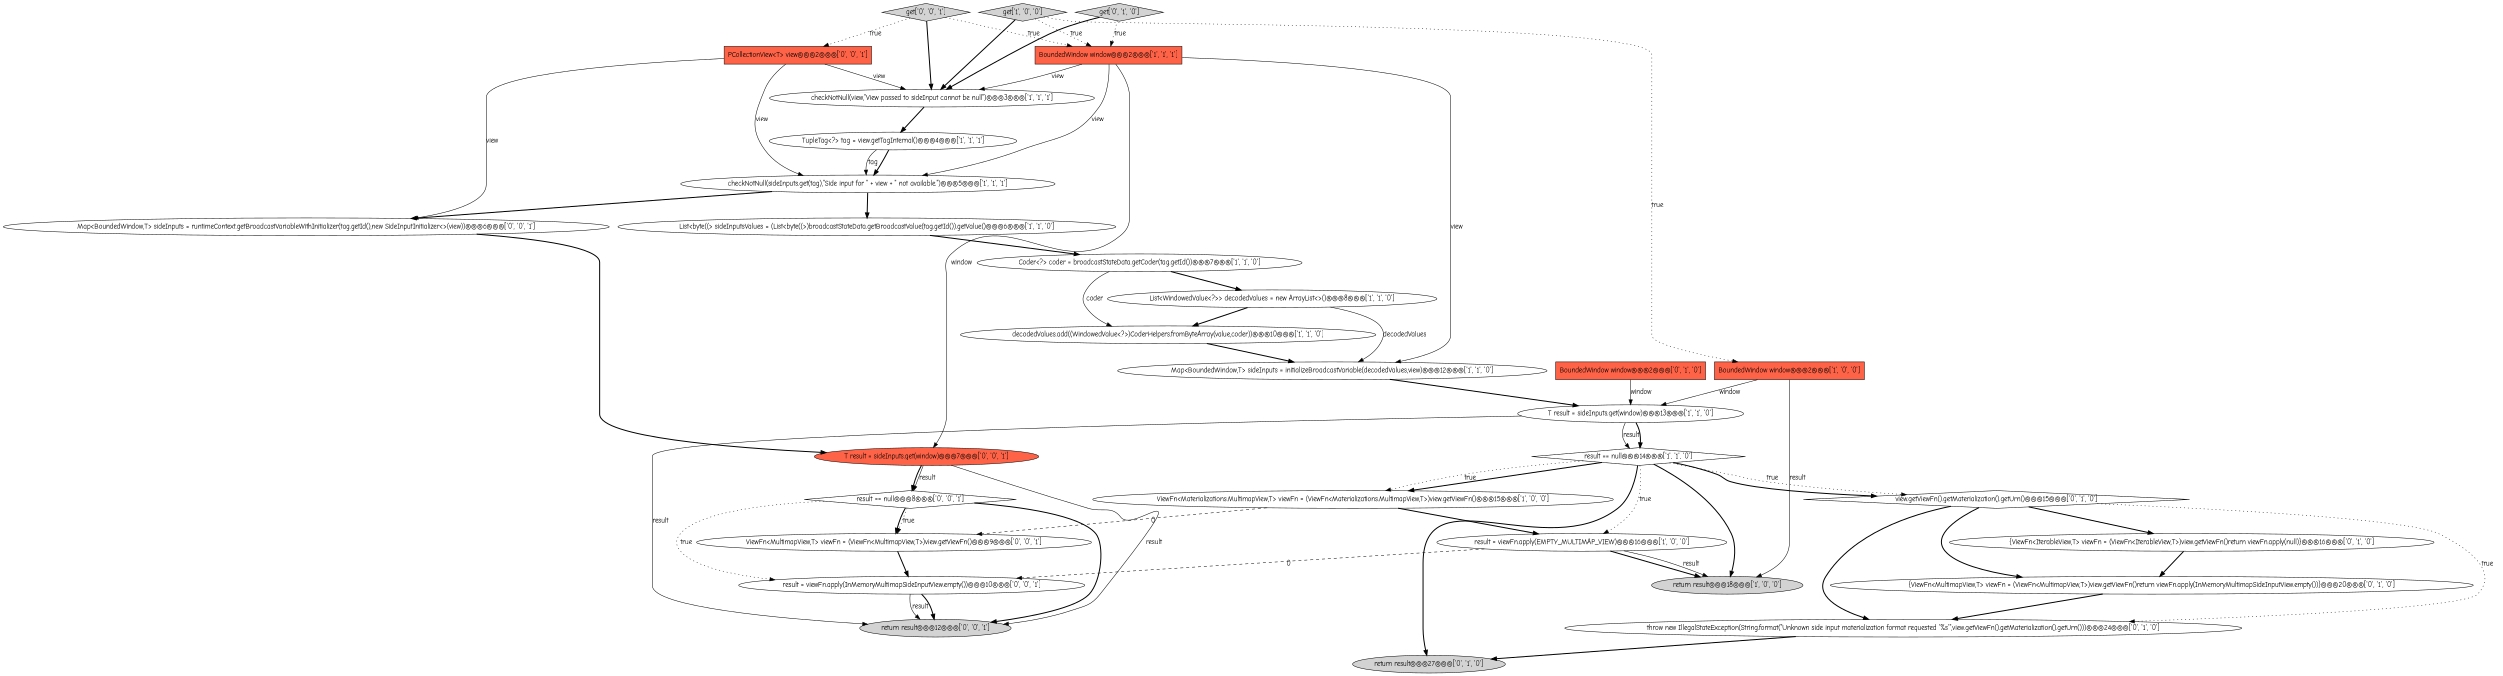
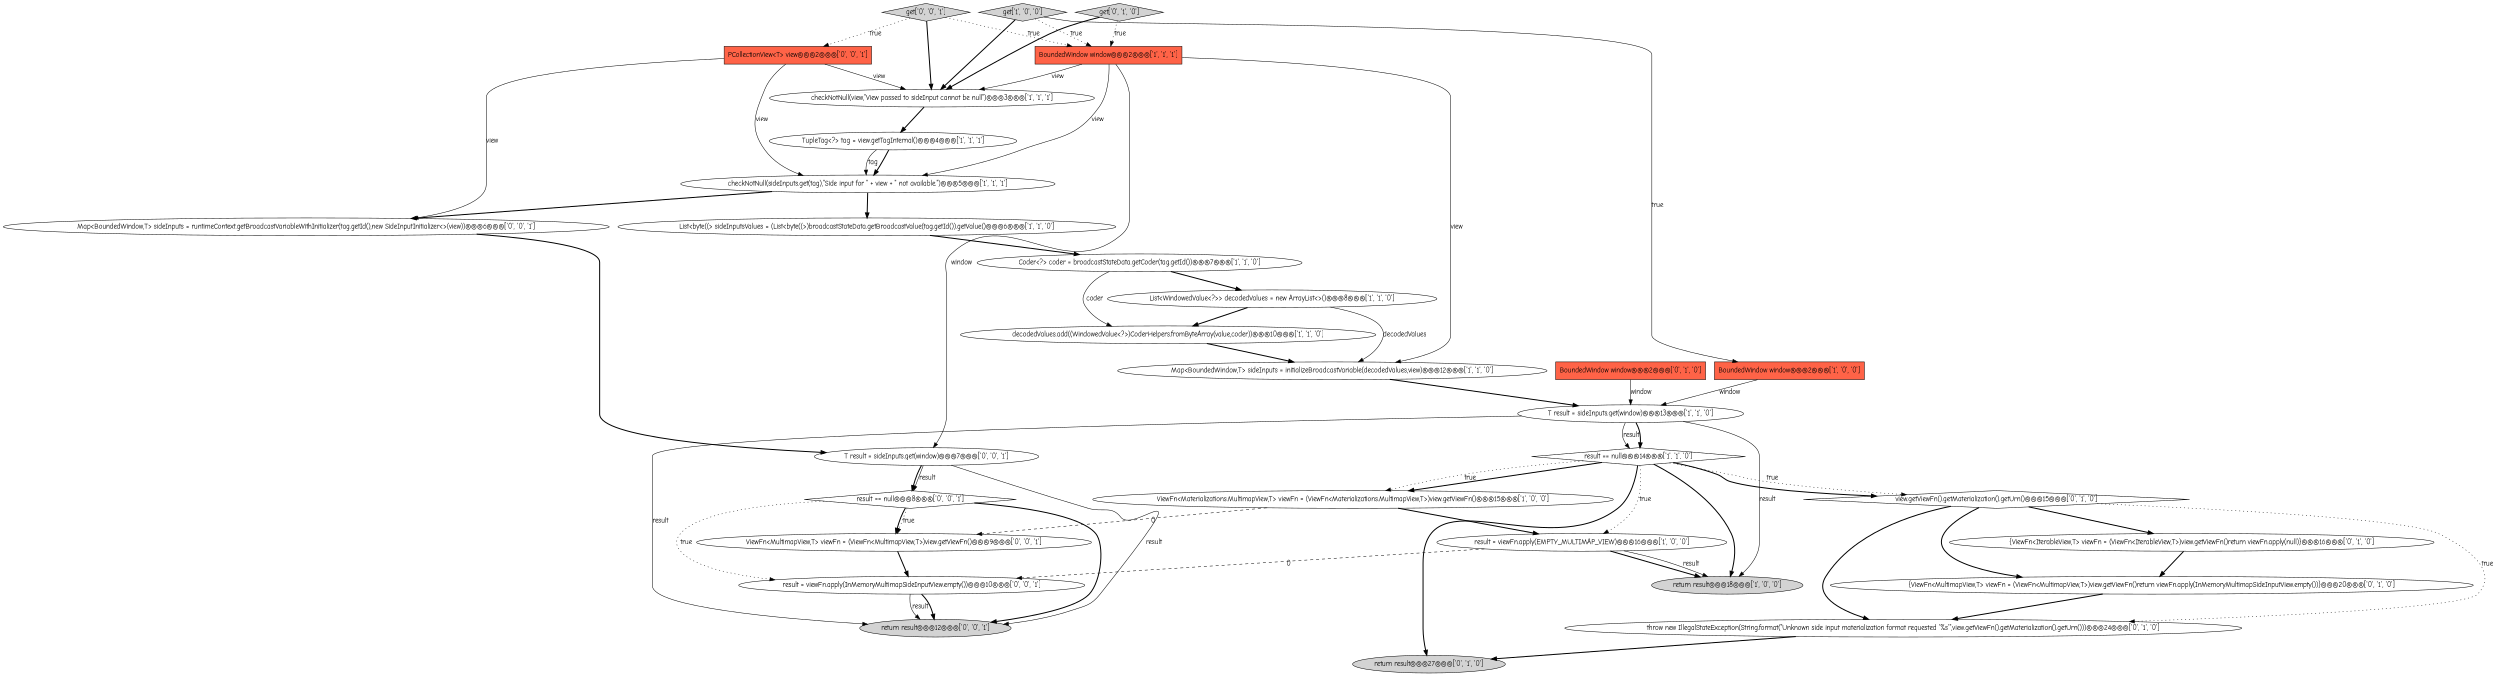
(1532, 34) -> (1532, 34)
(927, 457) -> (927, 457)
(1789, 479) -> (1759, 474)
